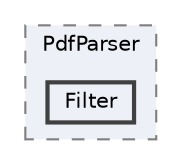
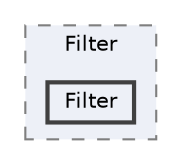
(91, 45) -> (91, 45)
